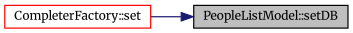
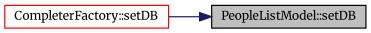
(78, 17) -> (87, 17)
